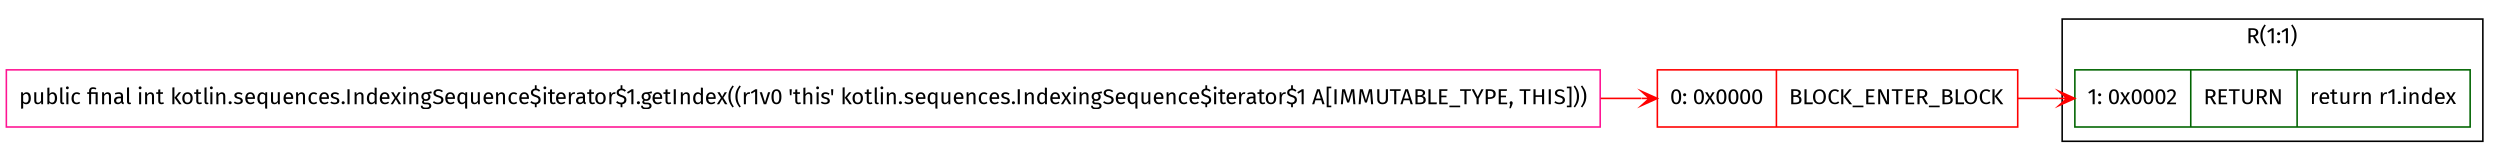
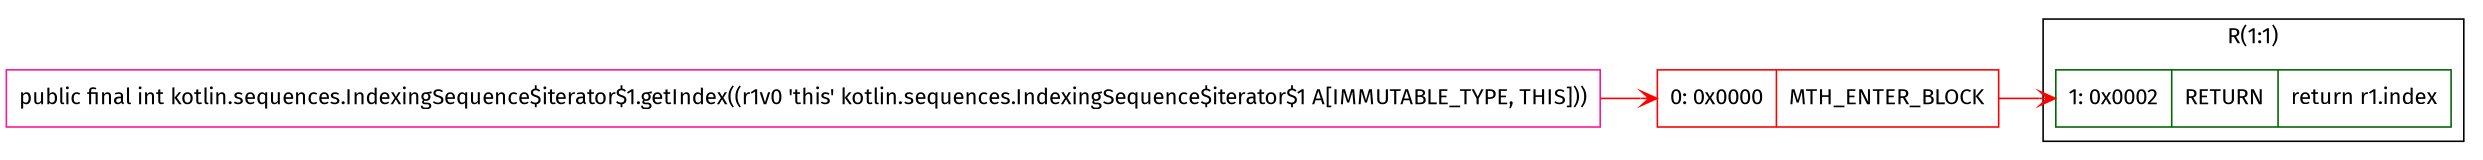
(1897, 98) -> (1888, 98)
